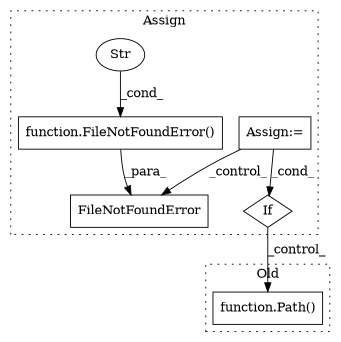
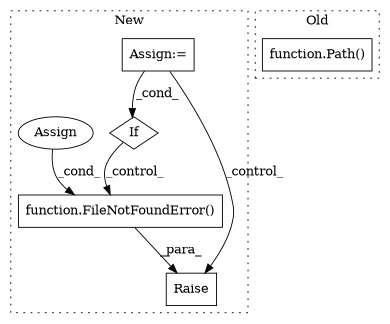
(164, 21) -> (129, 21)
(120, 55) -> (56, 133)
(139, 211) -> (191, 289)
(268, 255) -> (108, 162)
